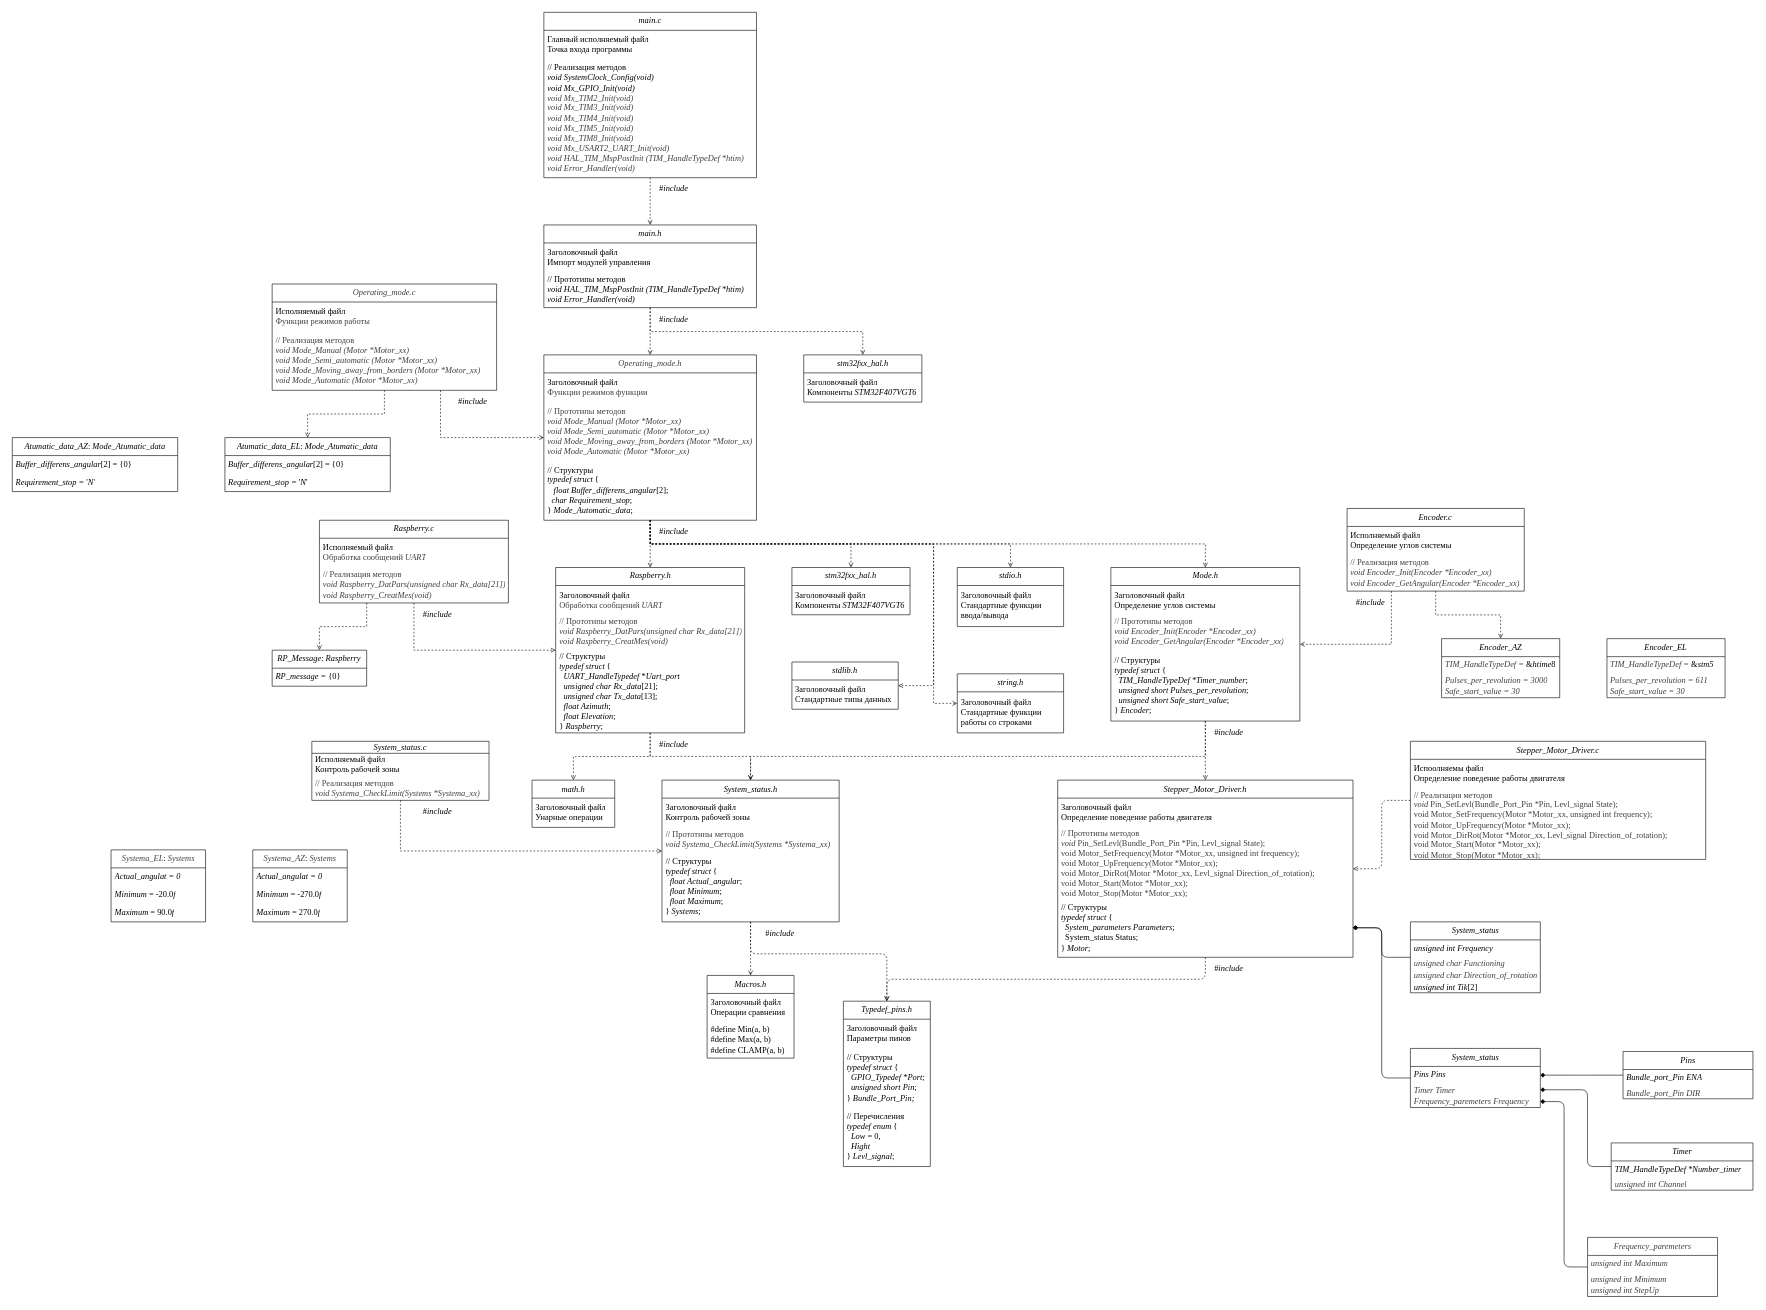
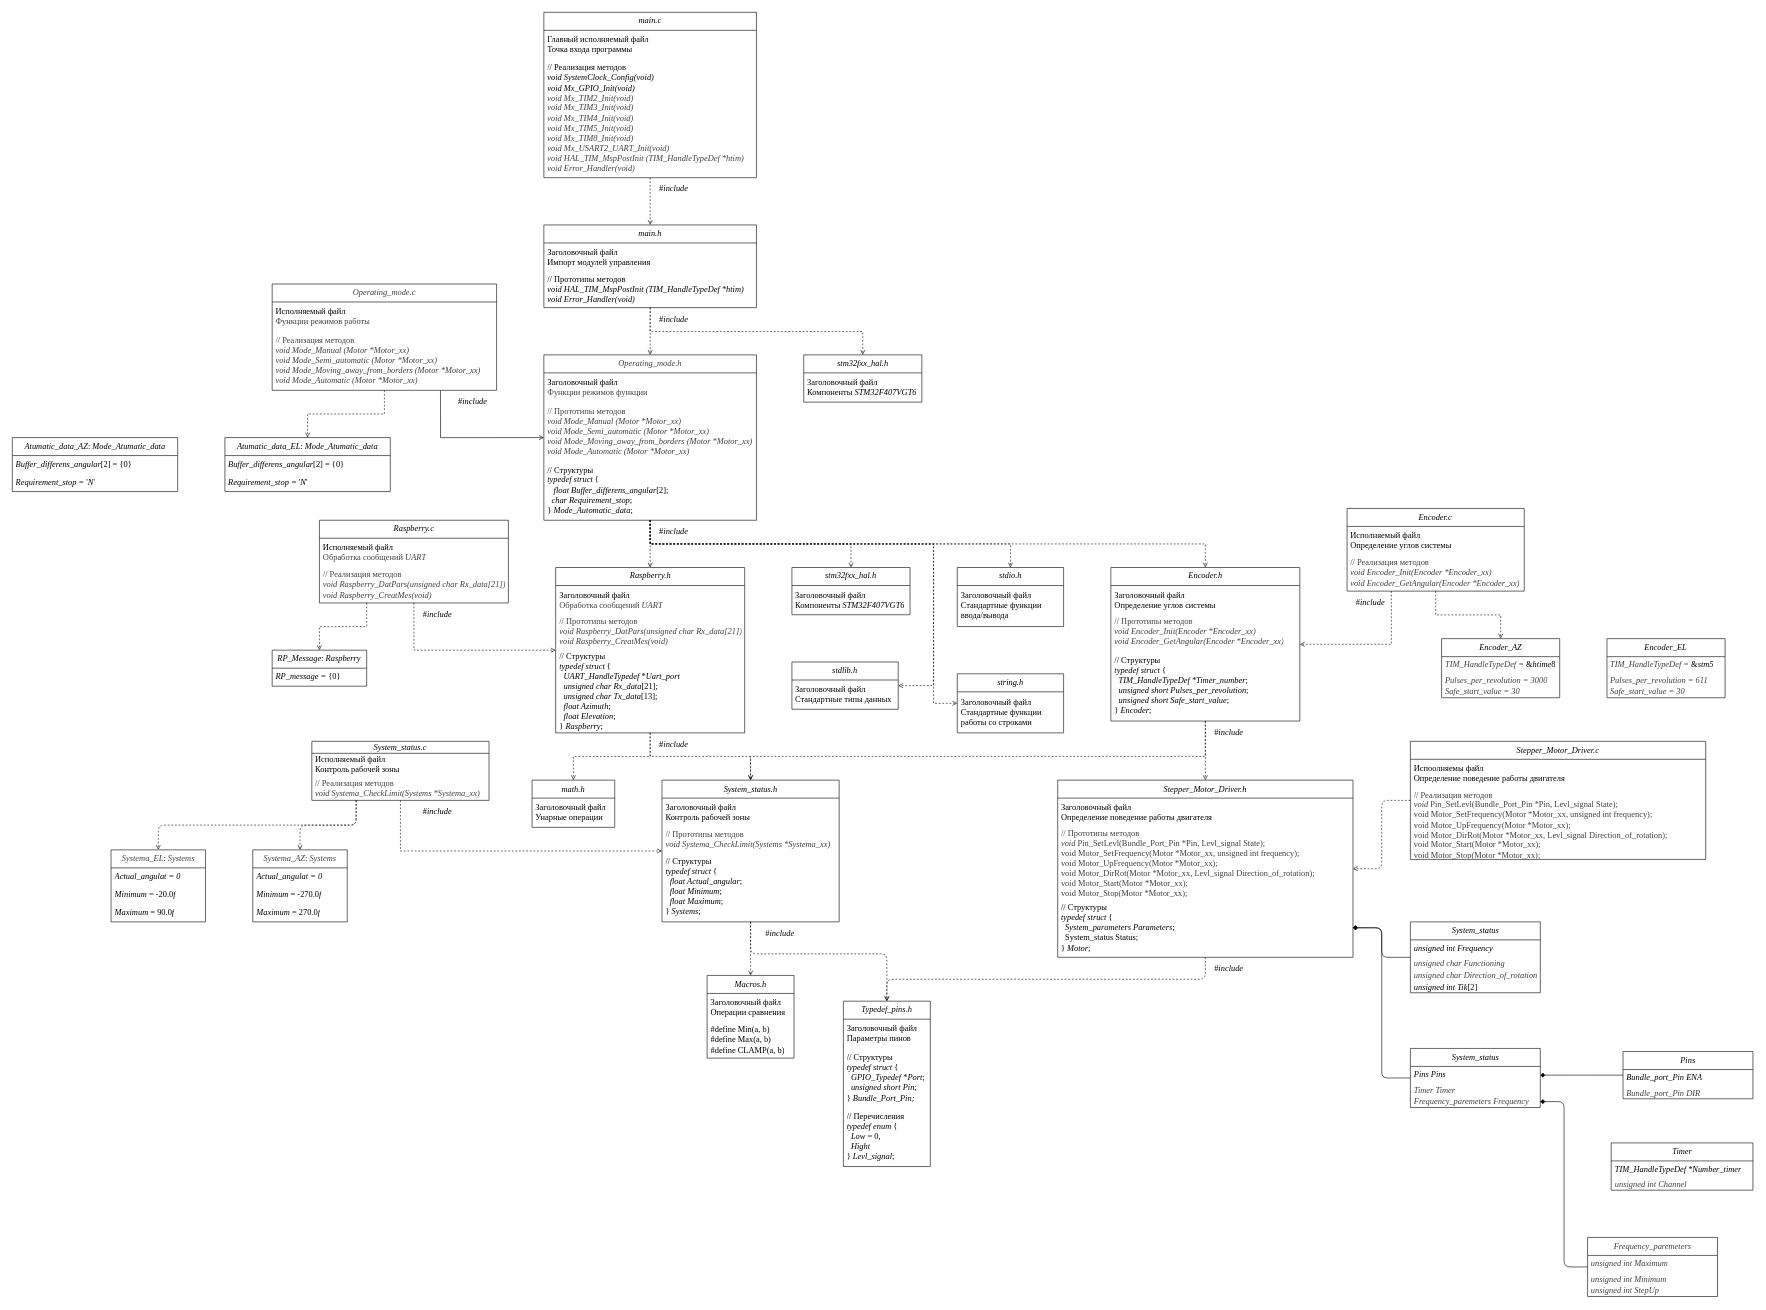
(468, 438) -> (468, 438)
(1205, 576) -> (1205, 576)
none -> (219, 825)
none -> (300, 837)
(1587, 1140) -> none
